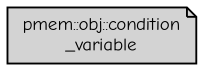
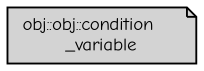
(102, 36) -> (102, 36)
